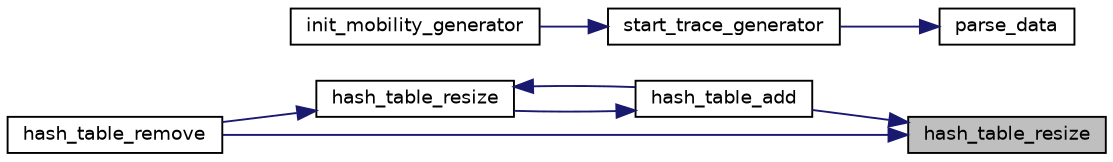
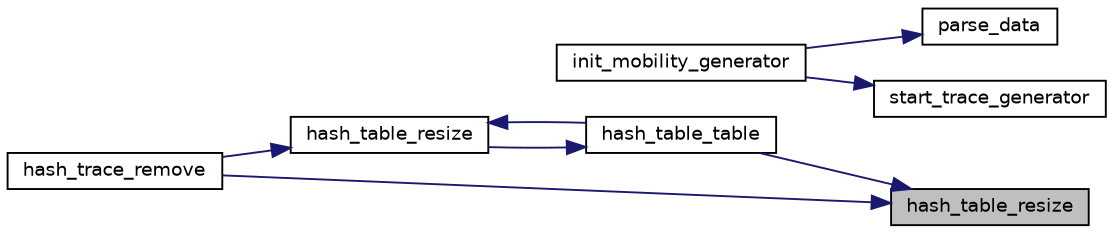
(880, 27) -> (854, 42)
(724, 99) -> (681, 135)
(115, 135) -> (115, 171)
